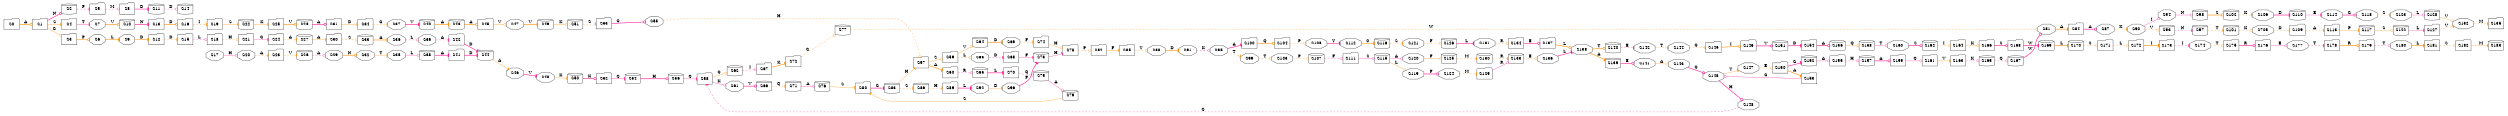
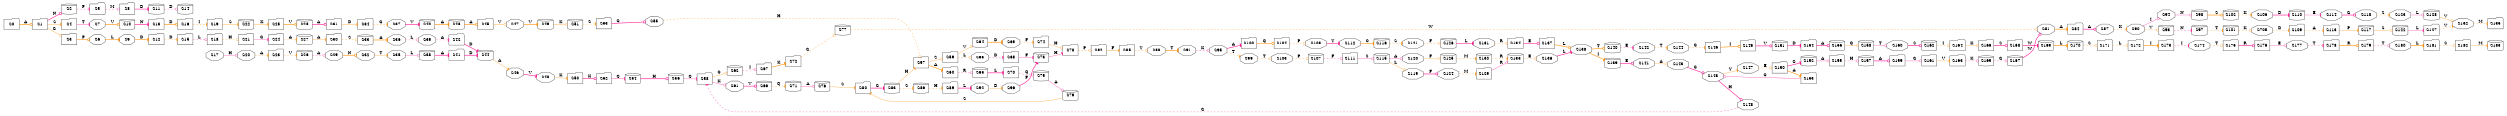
(1172, 48) -> (1172, 48)
(1599, 55) -> (1598, 55)
(575, 78) -> (575, 78)
